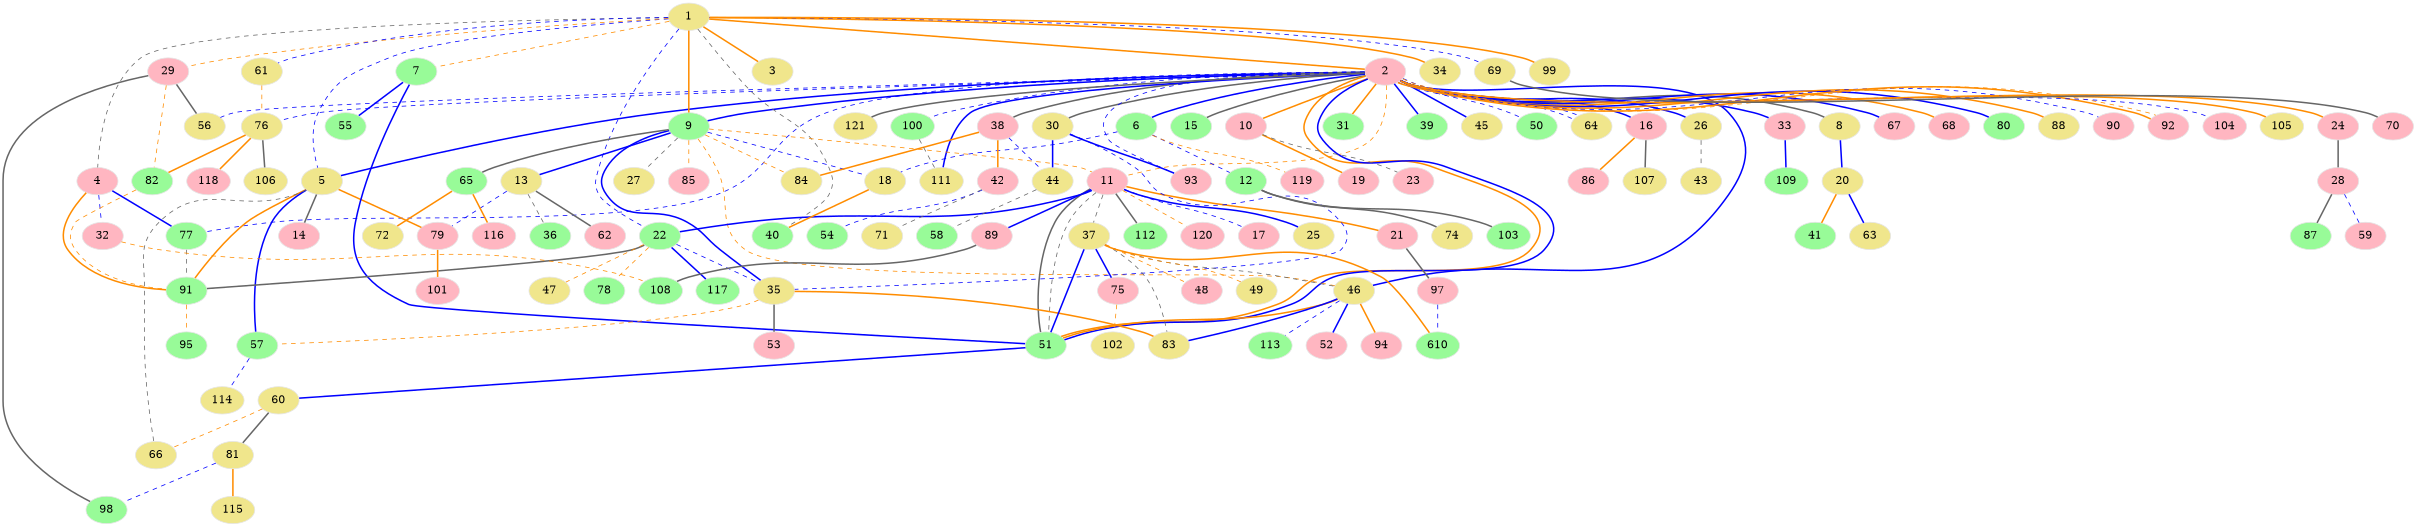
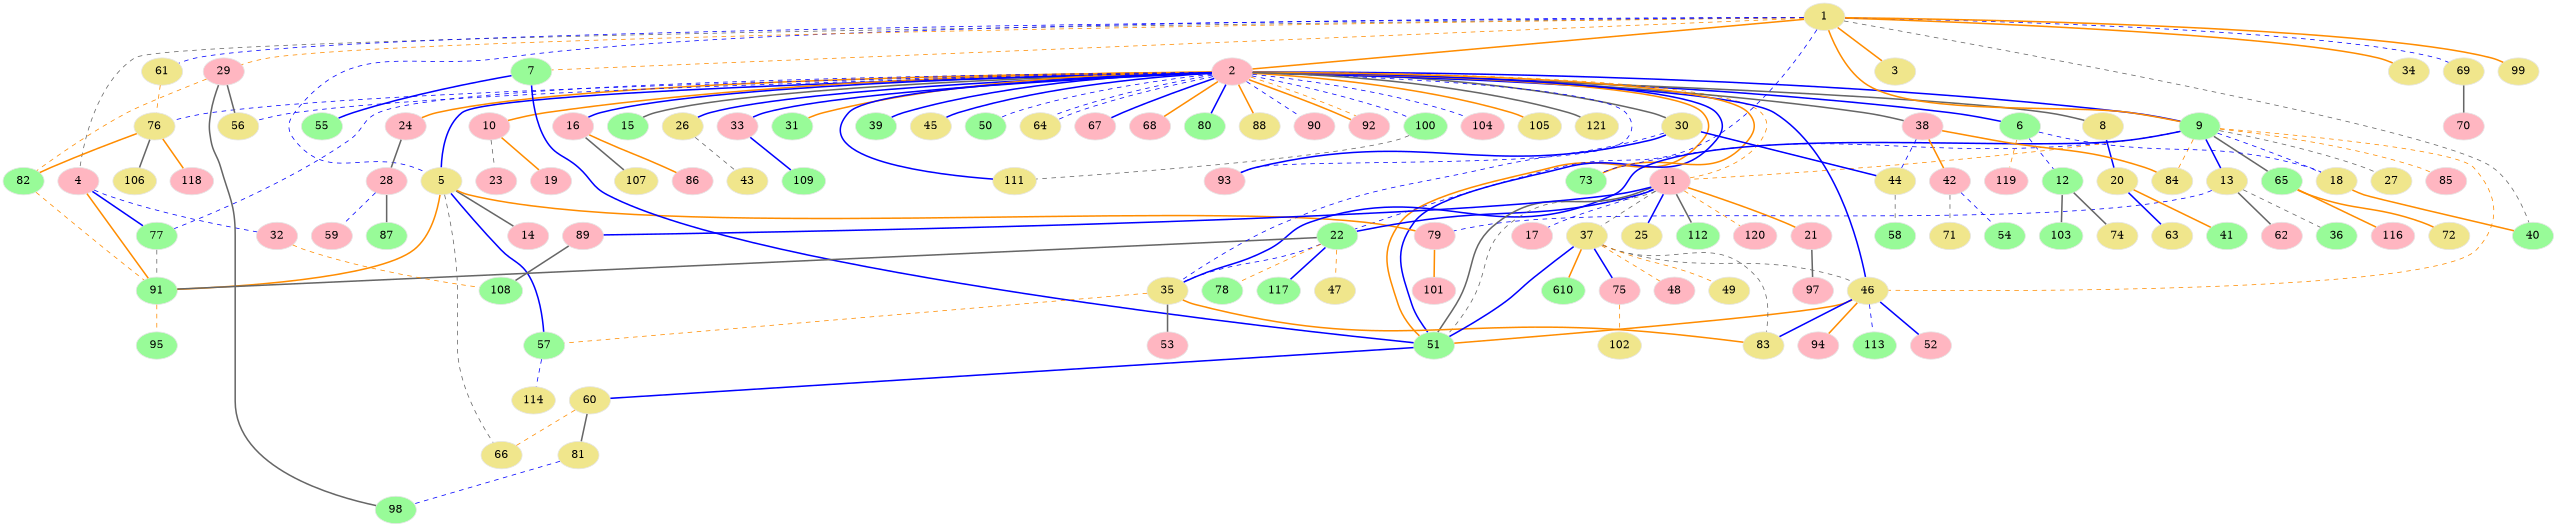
none -> (1586, 181)
(1438, 318) -> none
(233, 510) -> none
